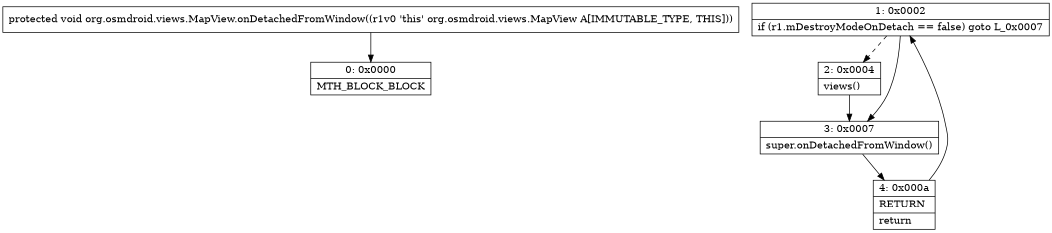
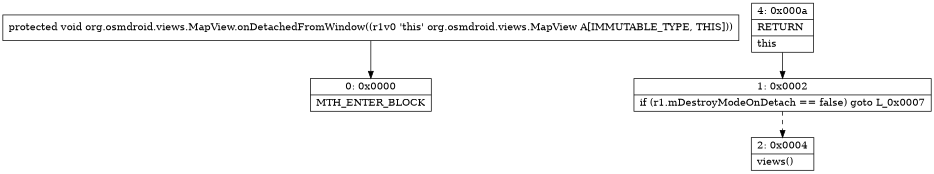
(371, 86) -> (371, 103)
(849, 138) -> none
(895, 221) -> (767, 44)
